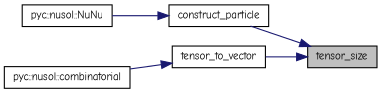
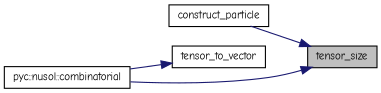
(67, 16) -> none
(281, 57) -> (216, 82)
